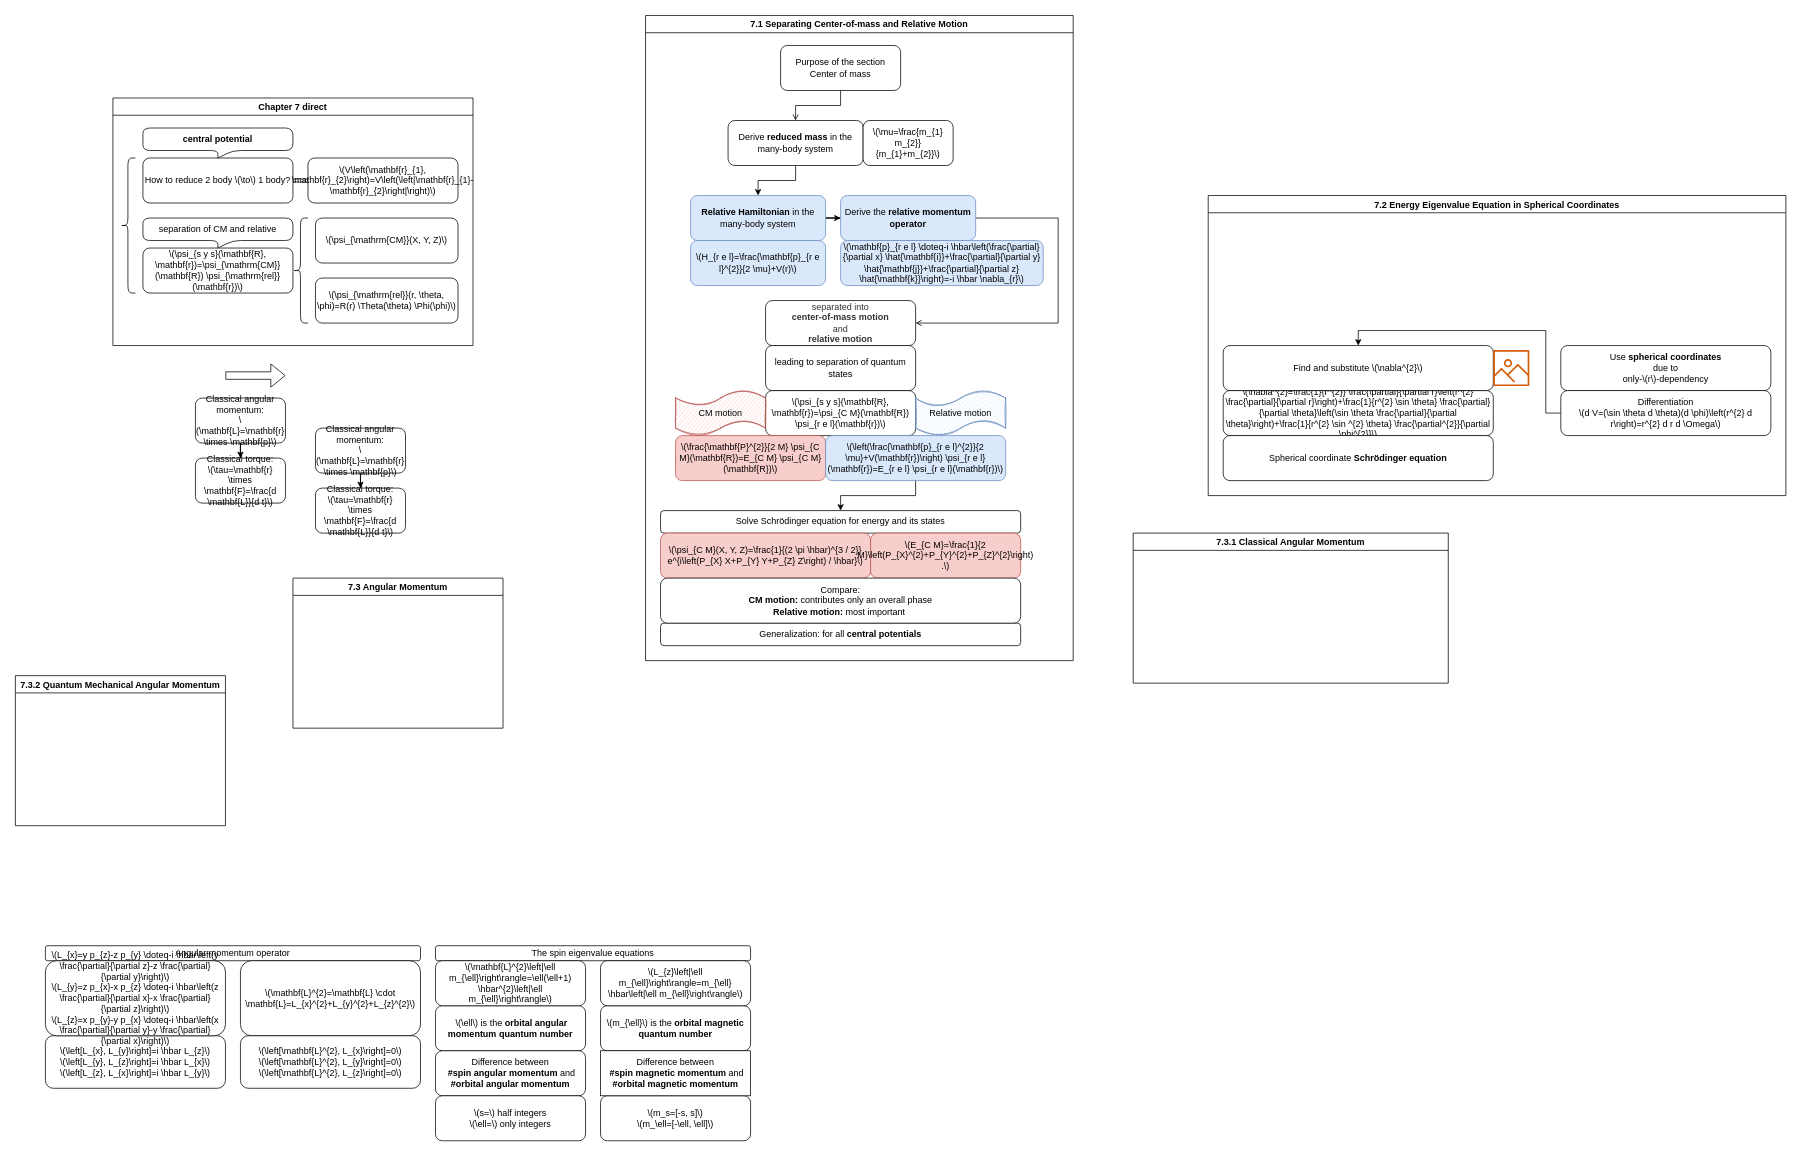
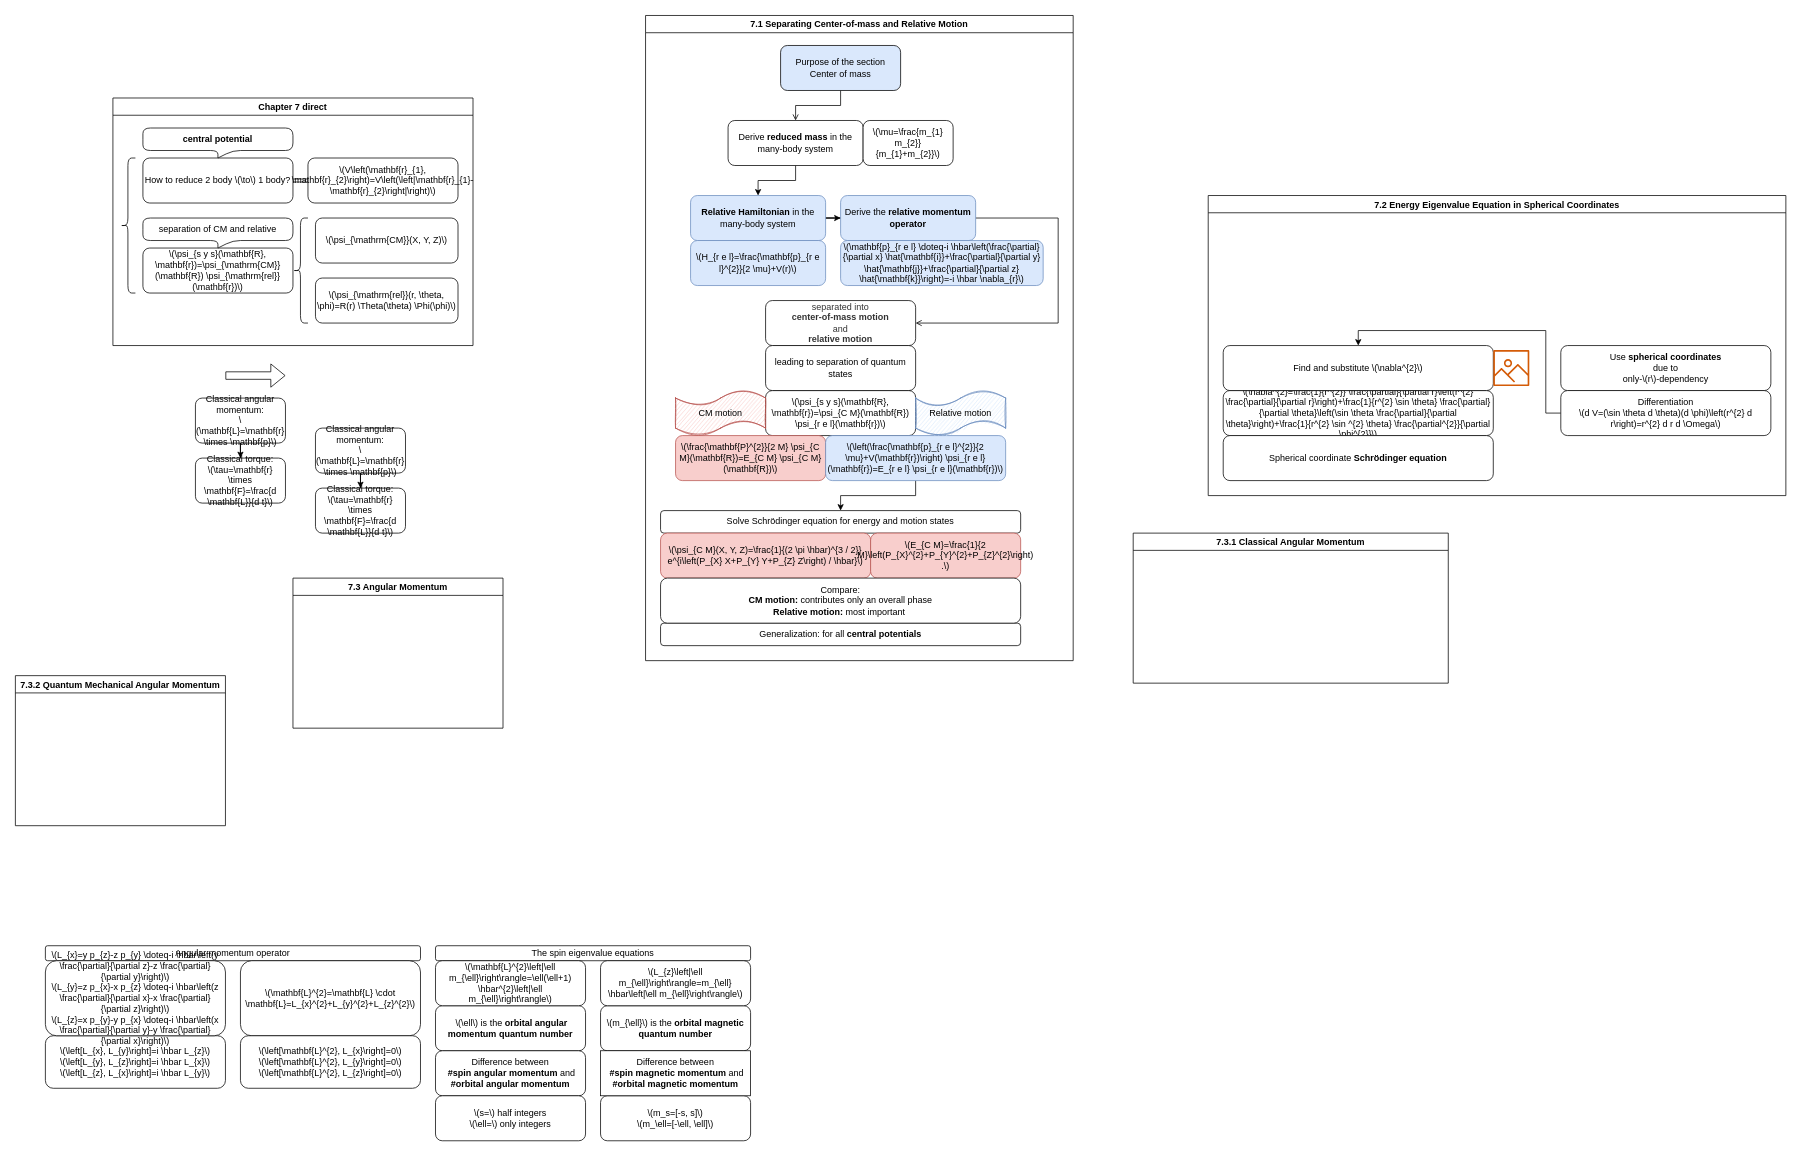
(840, 68) -> (840, 68)
(840, 522) -> (840, 522)
